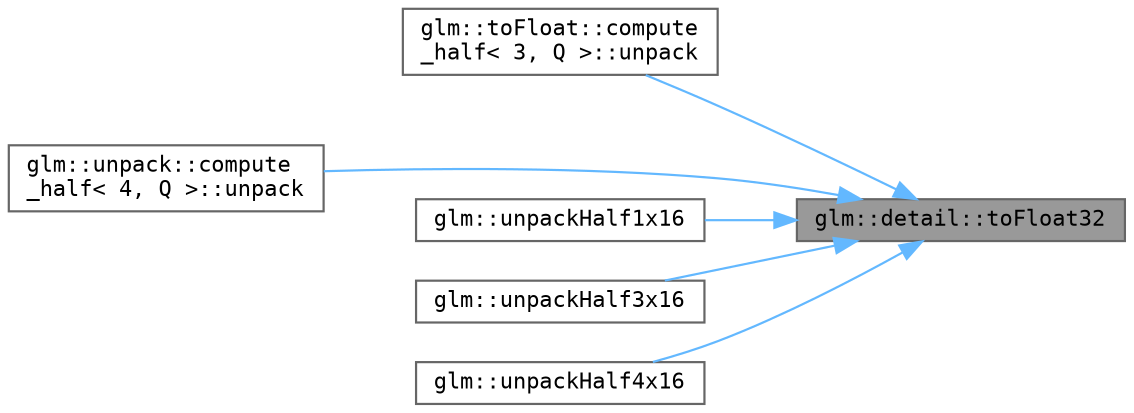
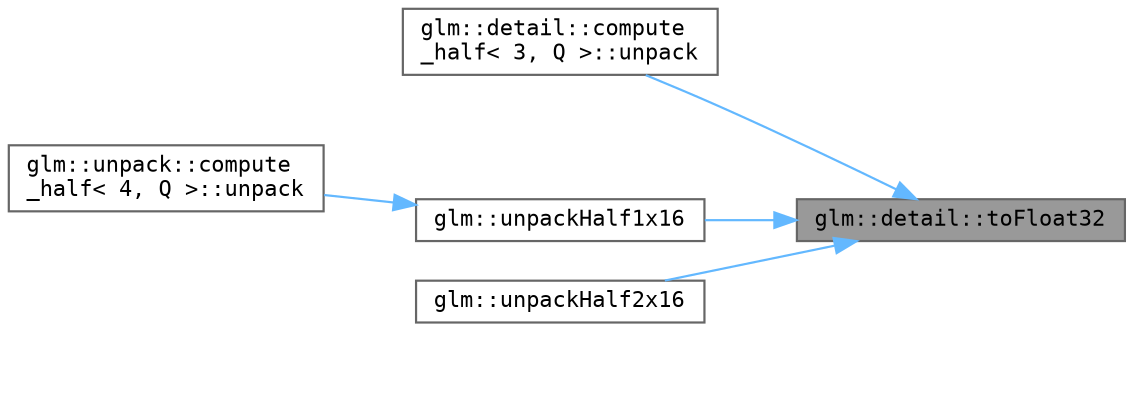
(560, 42) -> (560, 42)
(582, 171) -> (359, 199)
(560, 302) -> (560, 302)
(560, 383) -> none
